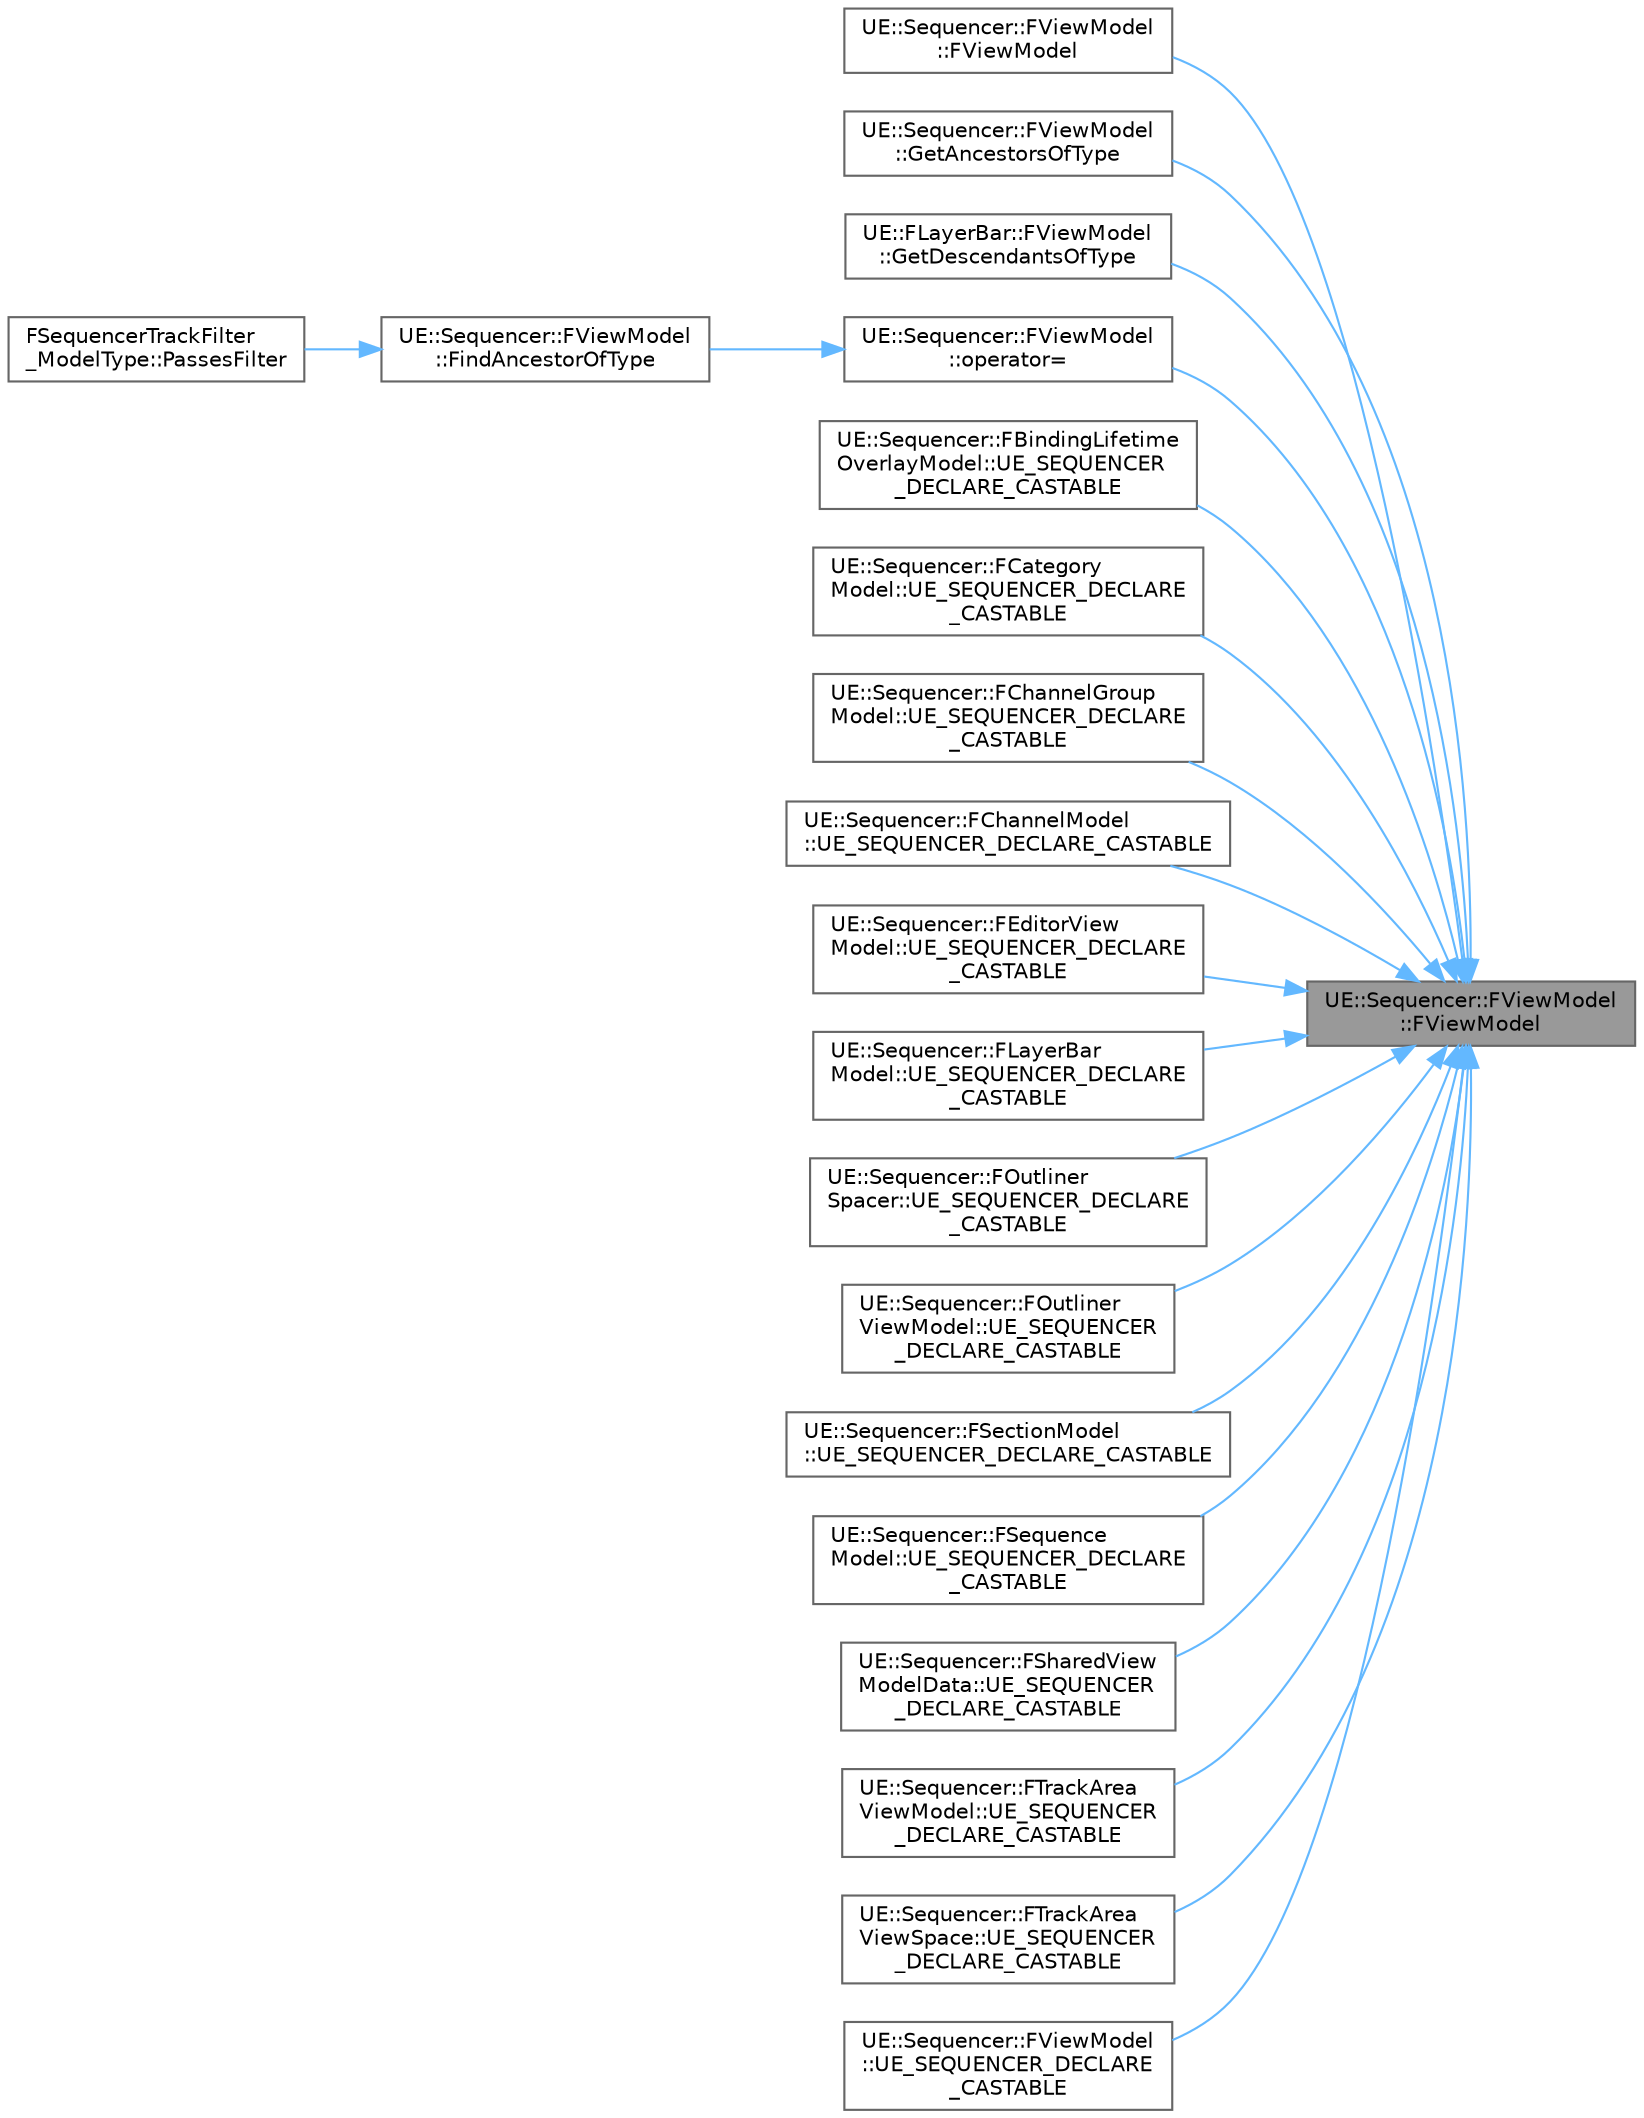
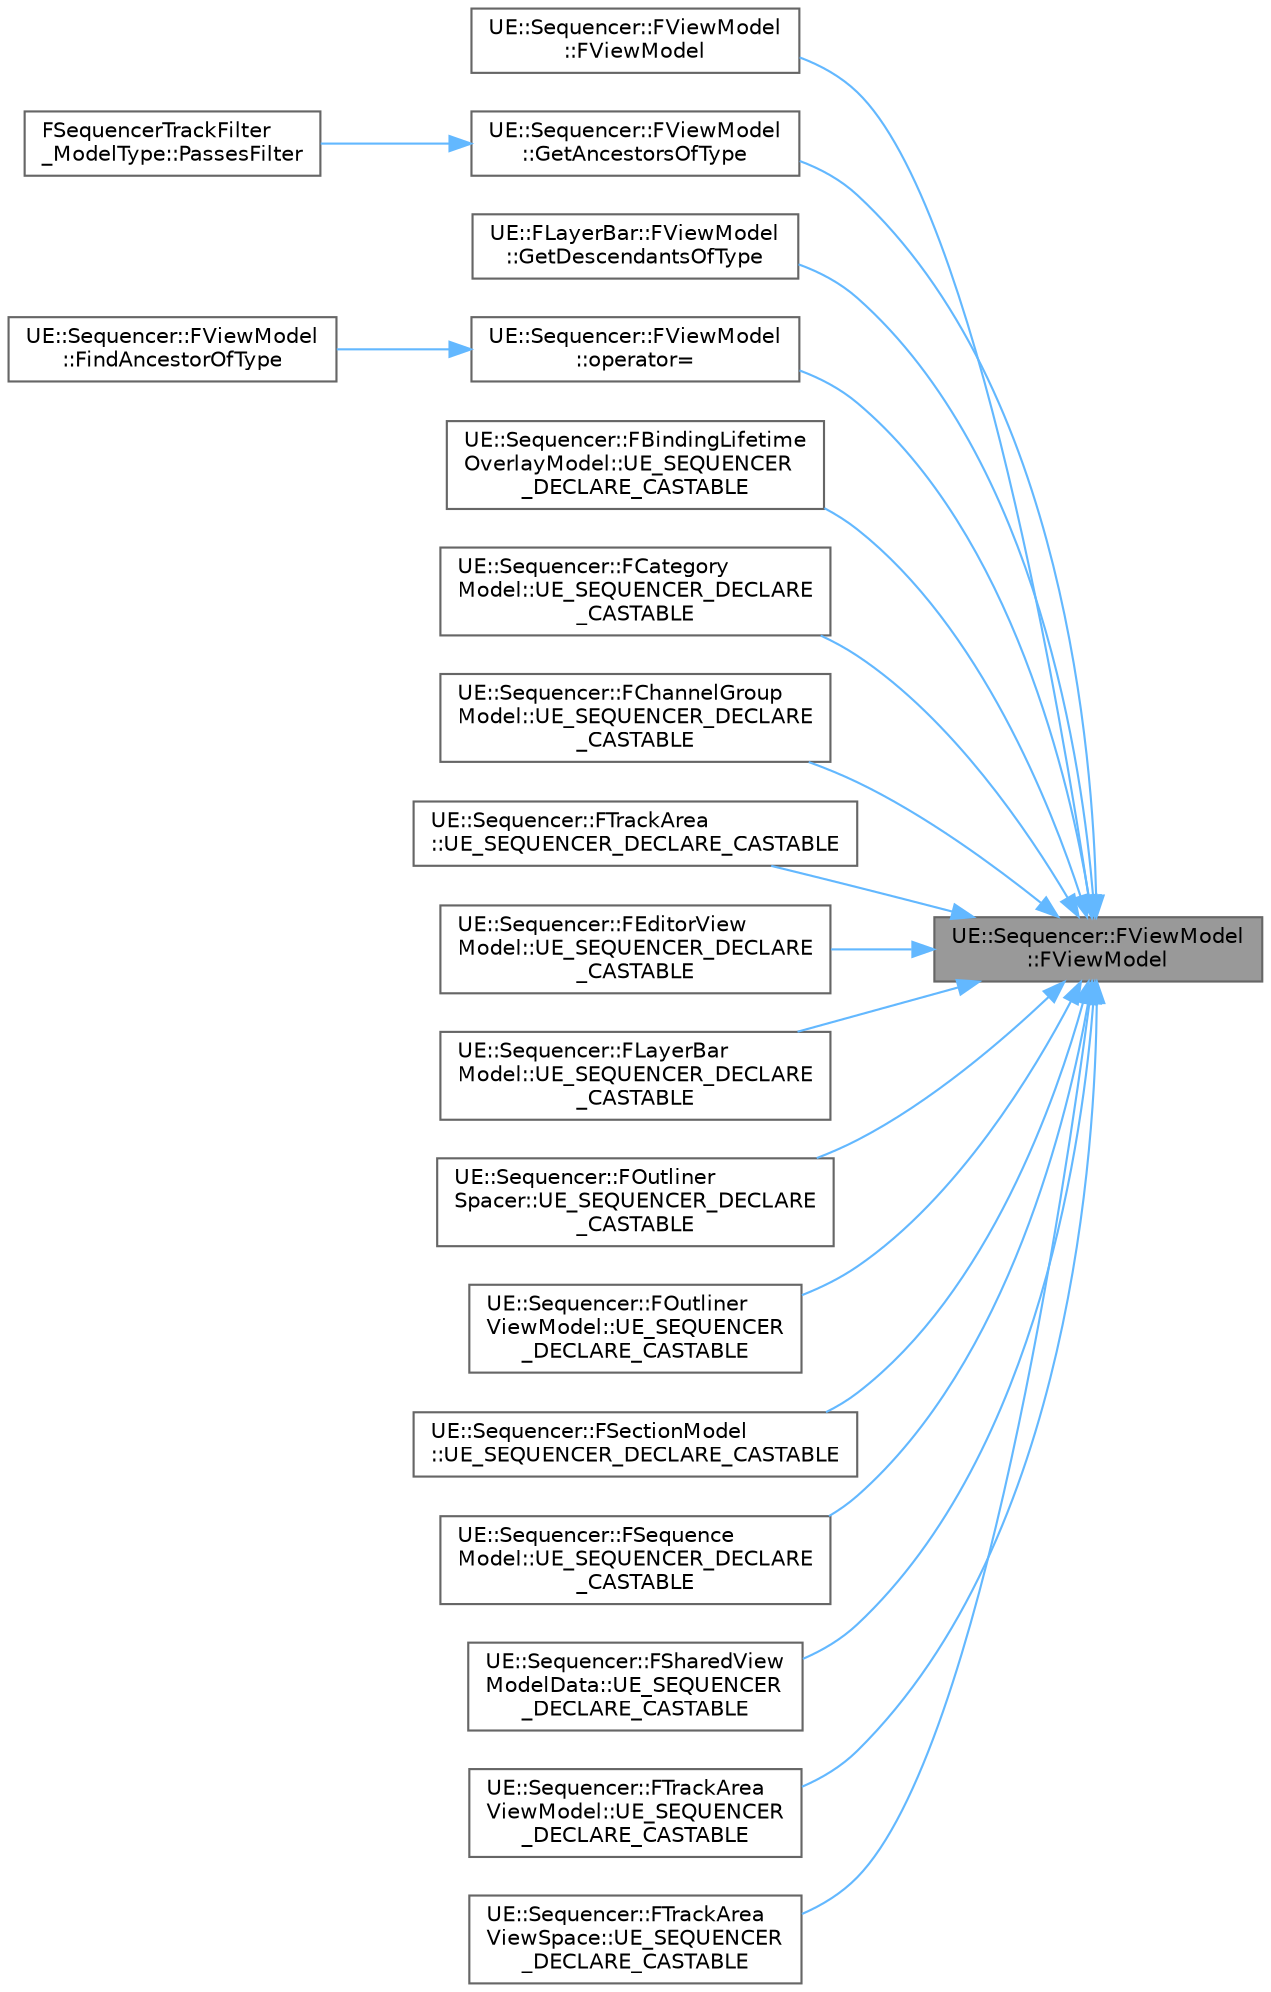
(332, 349) -> (385, 144)
(1008, 834) -> (635, 834)
(1008, 2066) -> none
